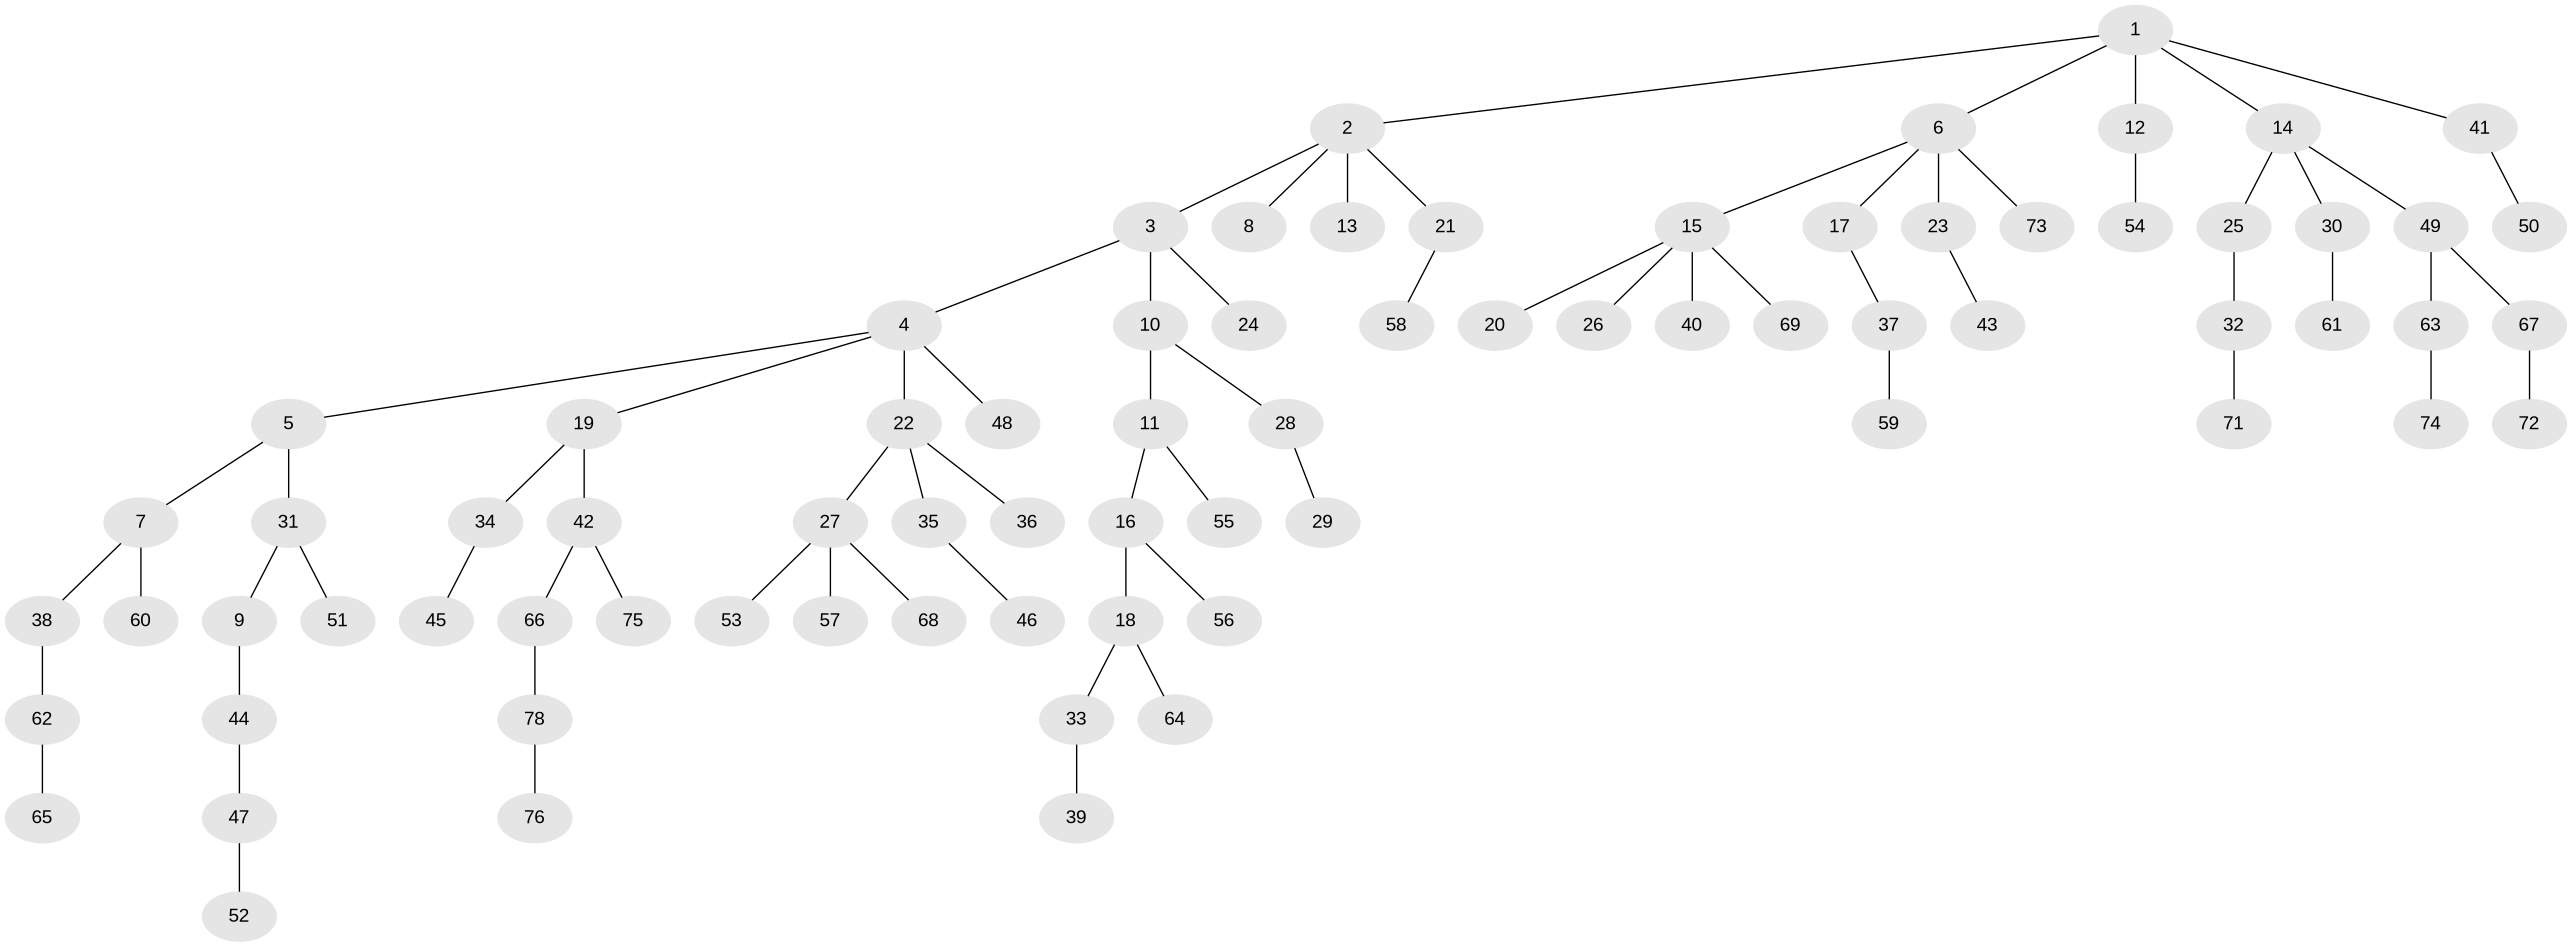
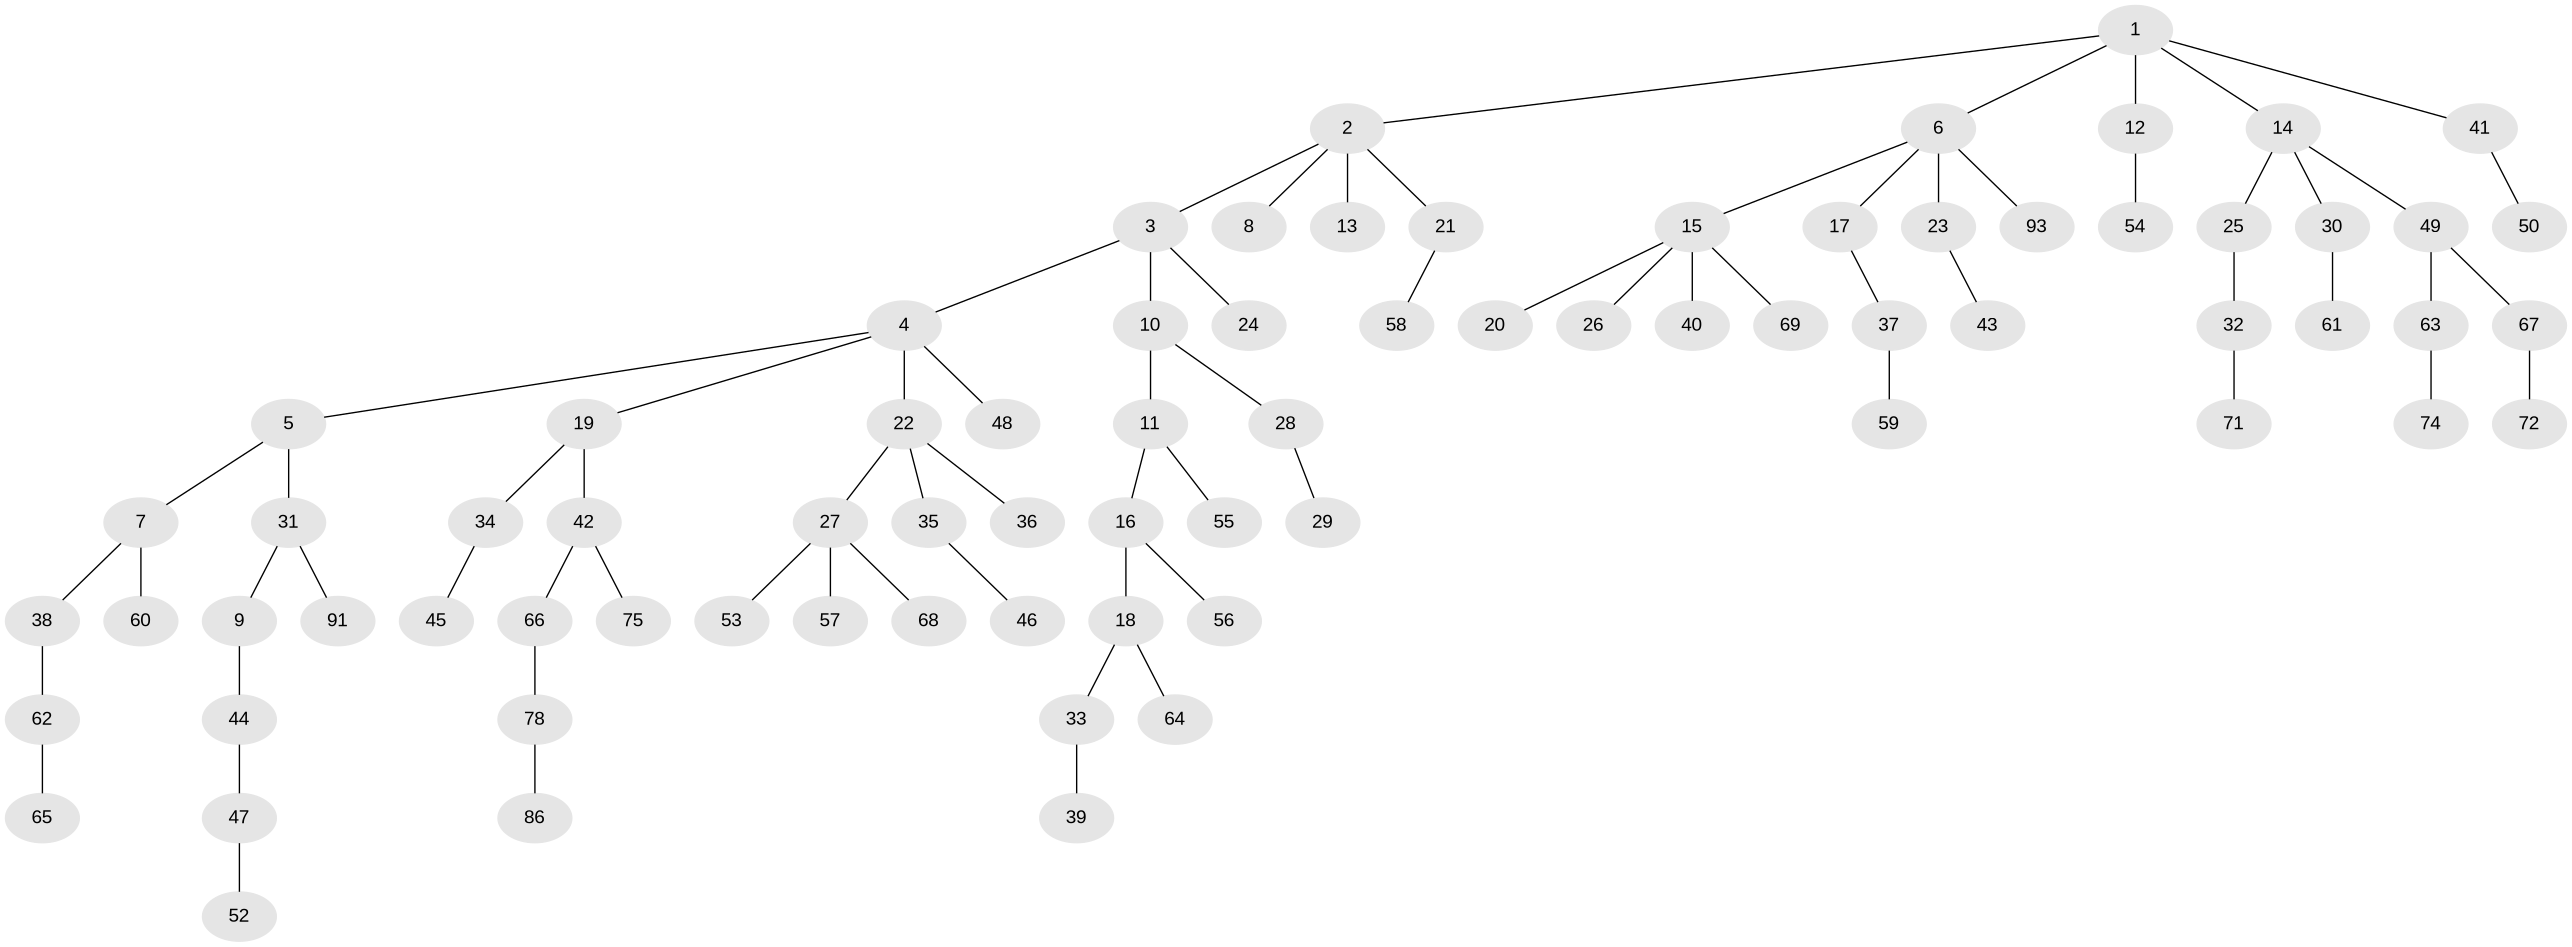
(2037, 227) -> (2037, 227)
(338, 621) -> (338, 621)
(535, 818) -> (535, 818)
